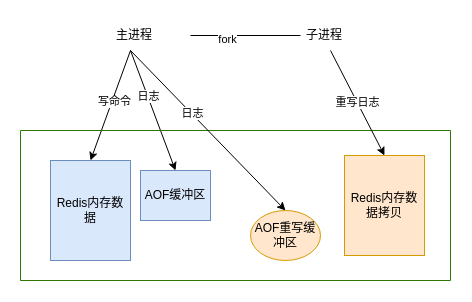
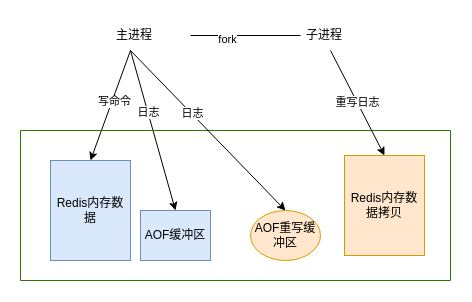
(176, 196) -> (176, 236)
